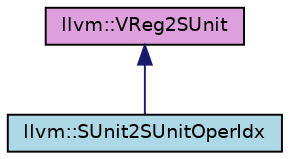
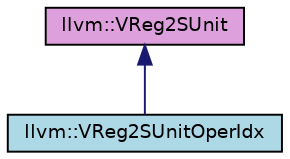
(145, 133) -> (145, 133)
